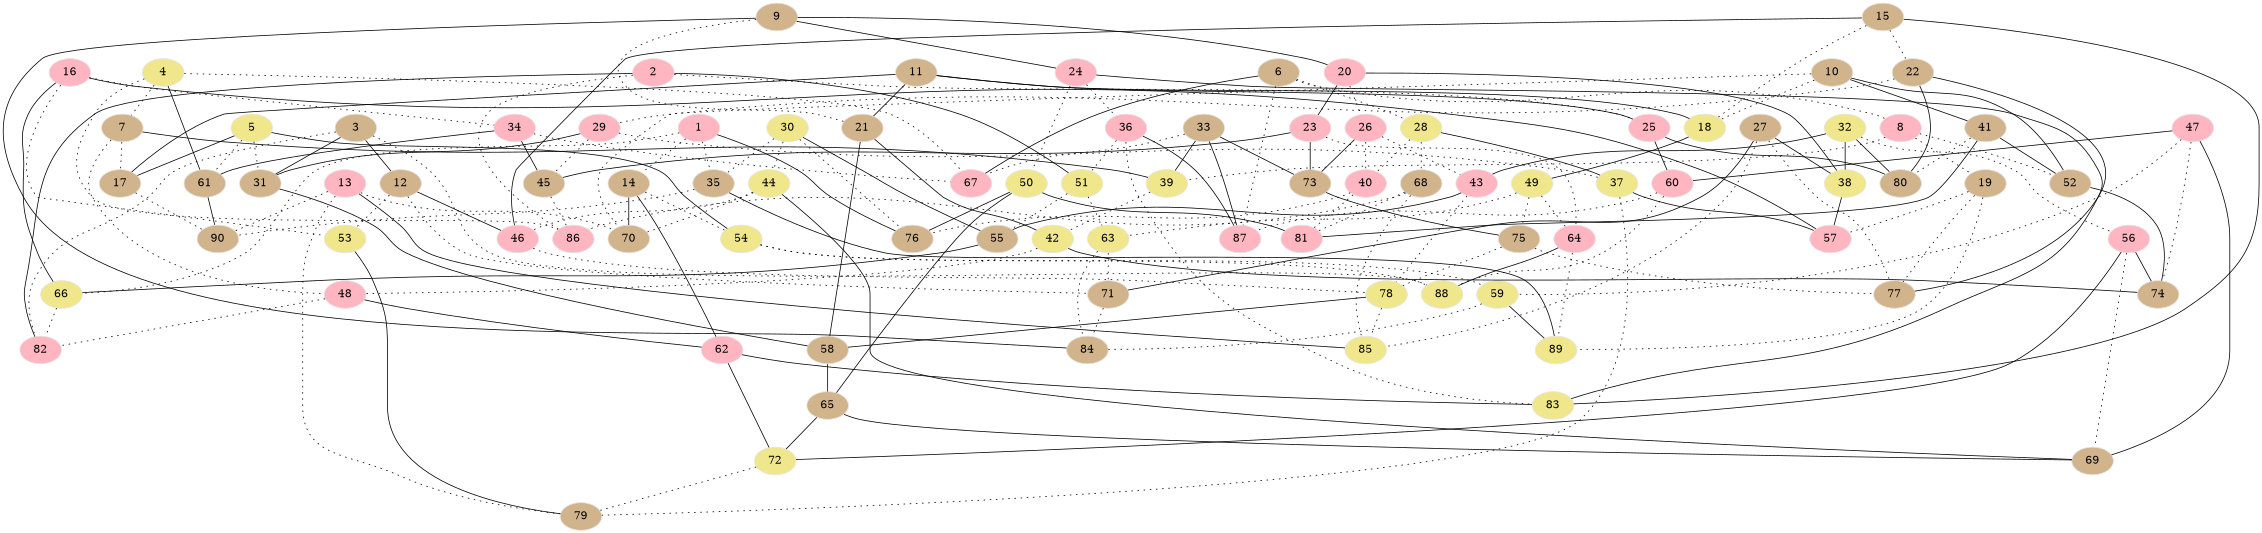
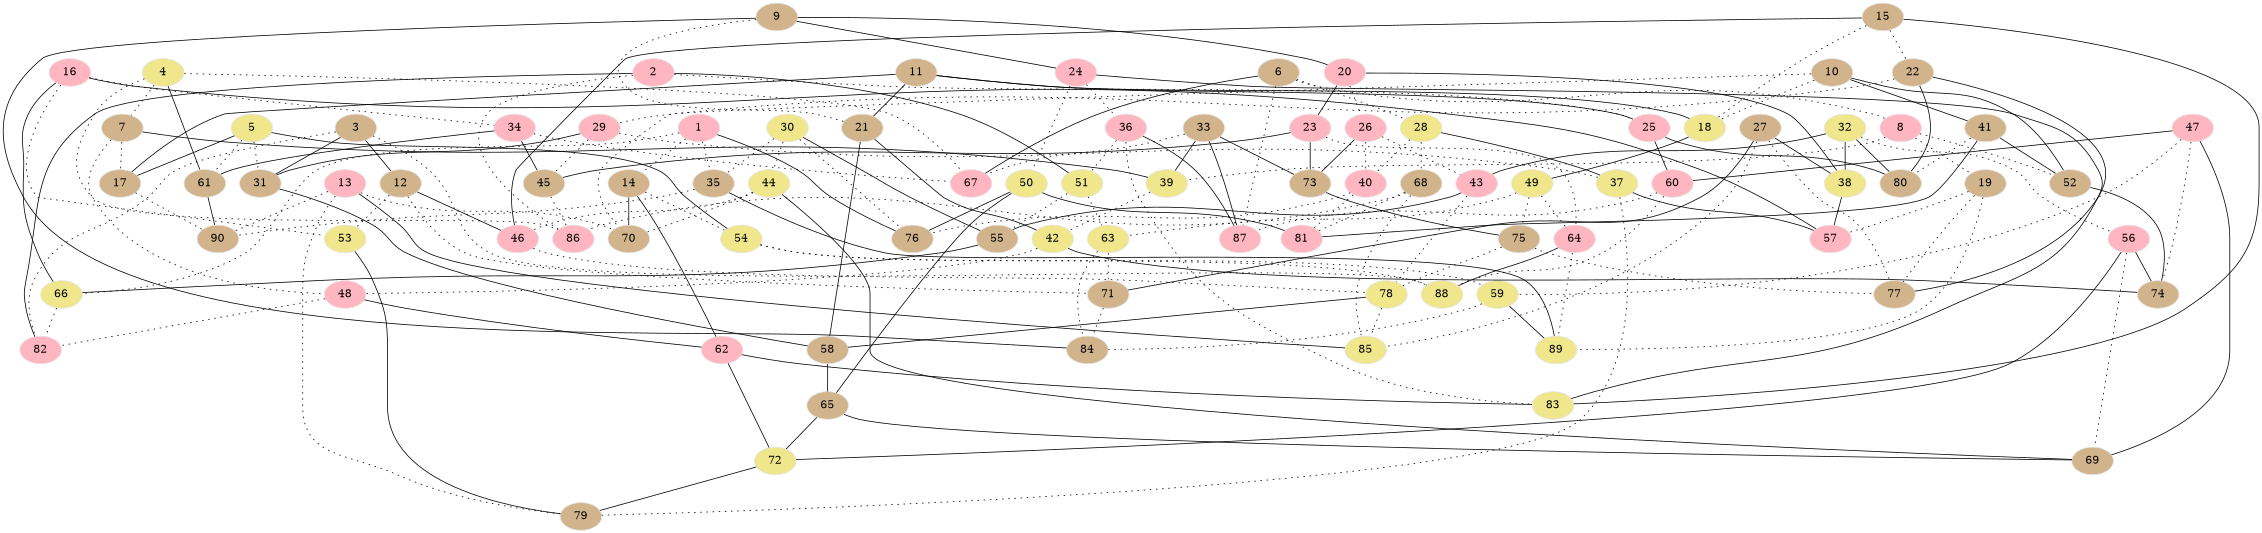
(678, 489) -> (678, 489)
